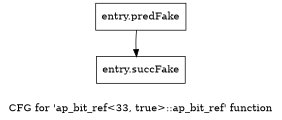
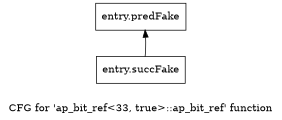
(136, 40) -> (146, 47)
